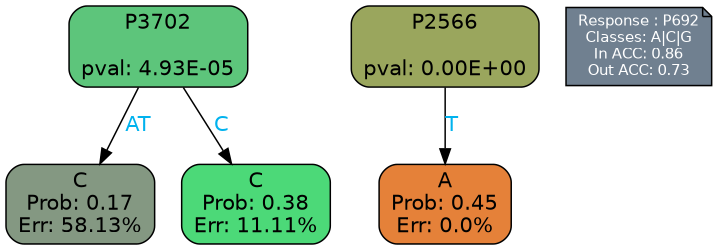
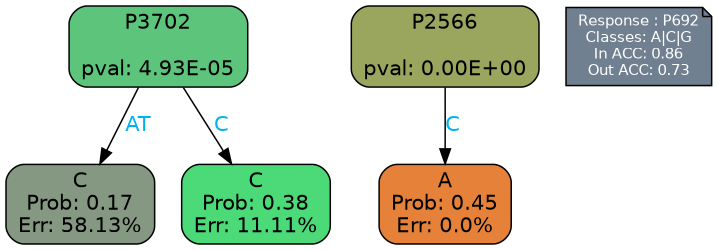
(452, 125) -> (453, 125)
